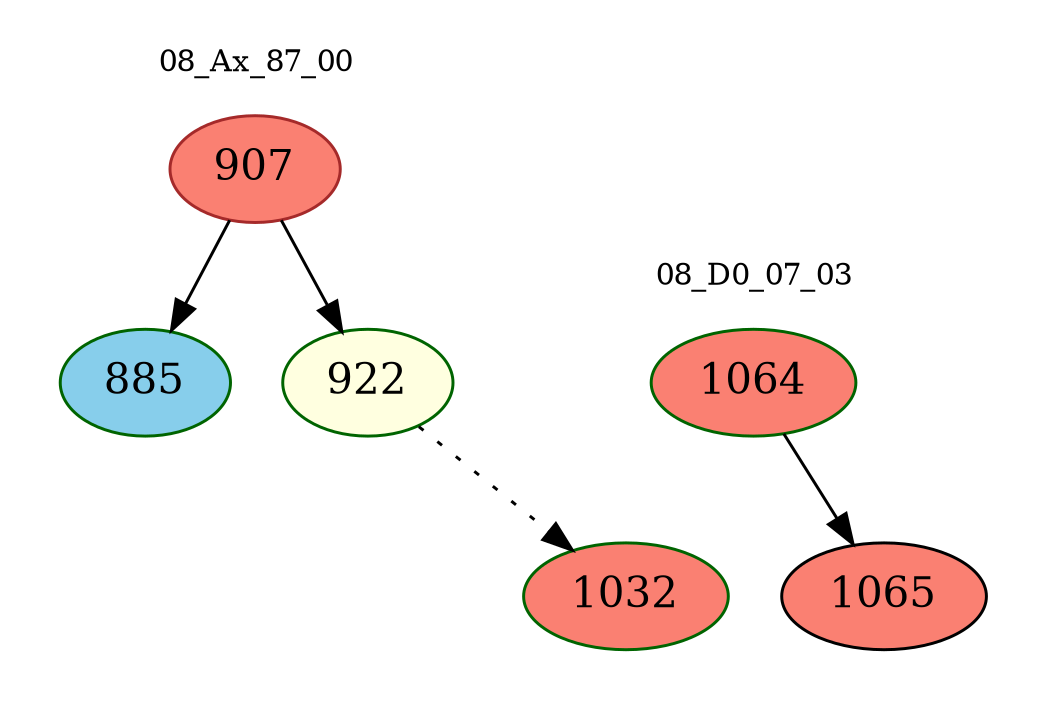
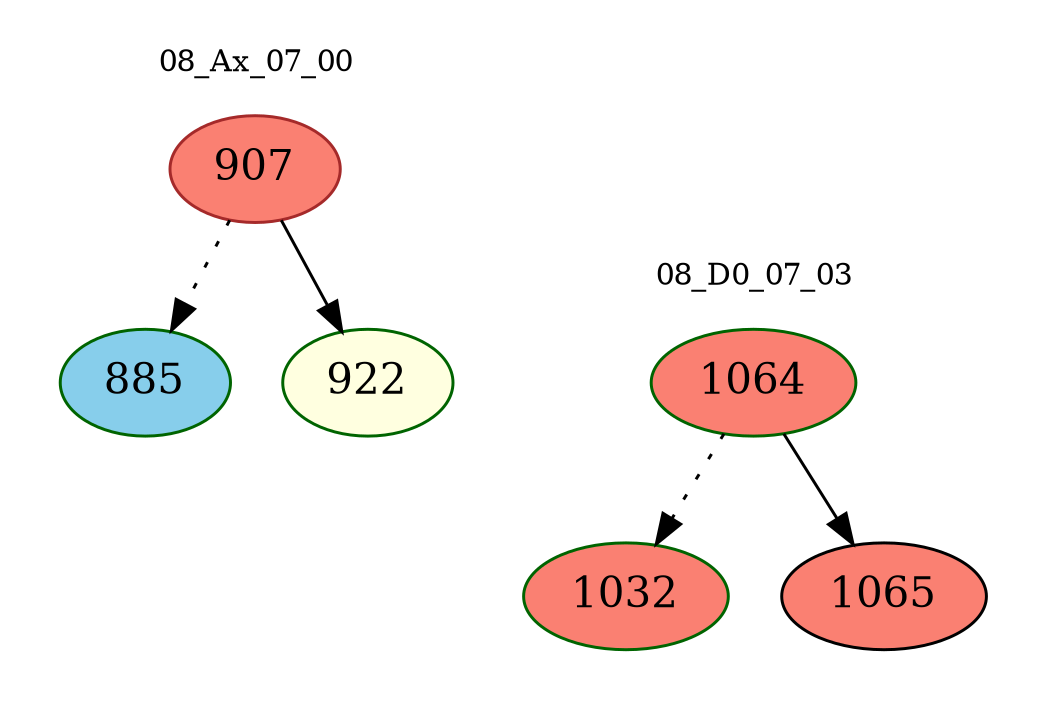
(257, 64) -> (257, 64)
(208, 262) -> (208, 262)
(484, 479) -> (698, 476)
